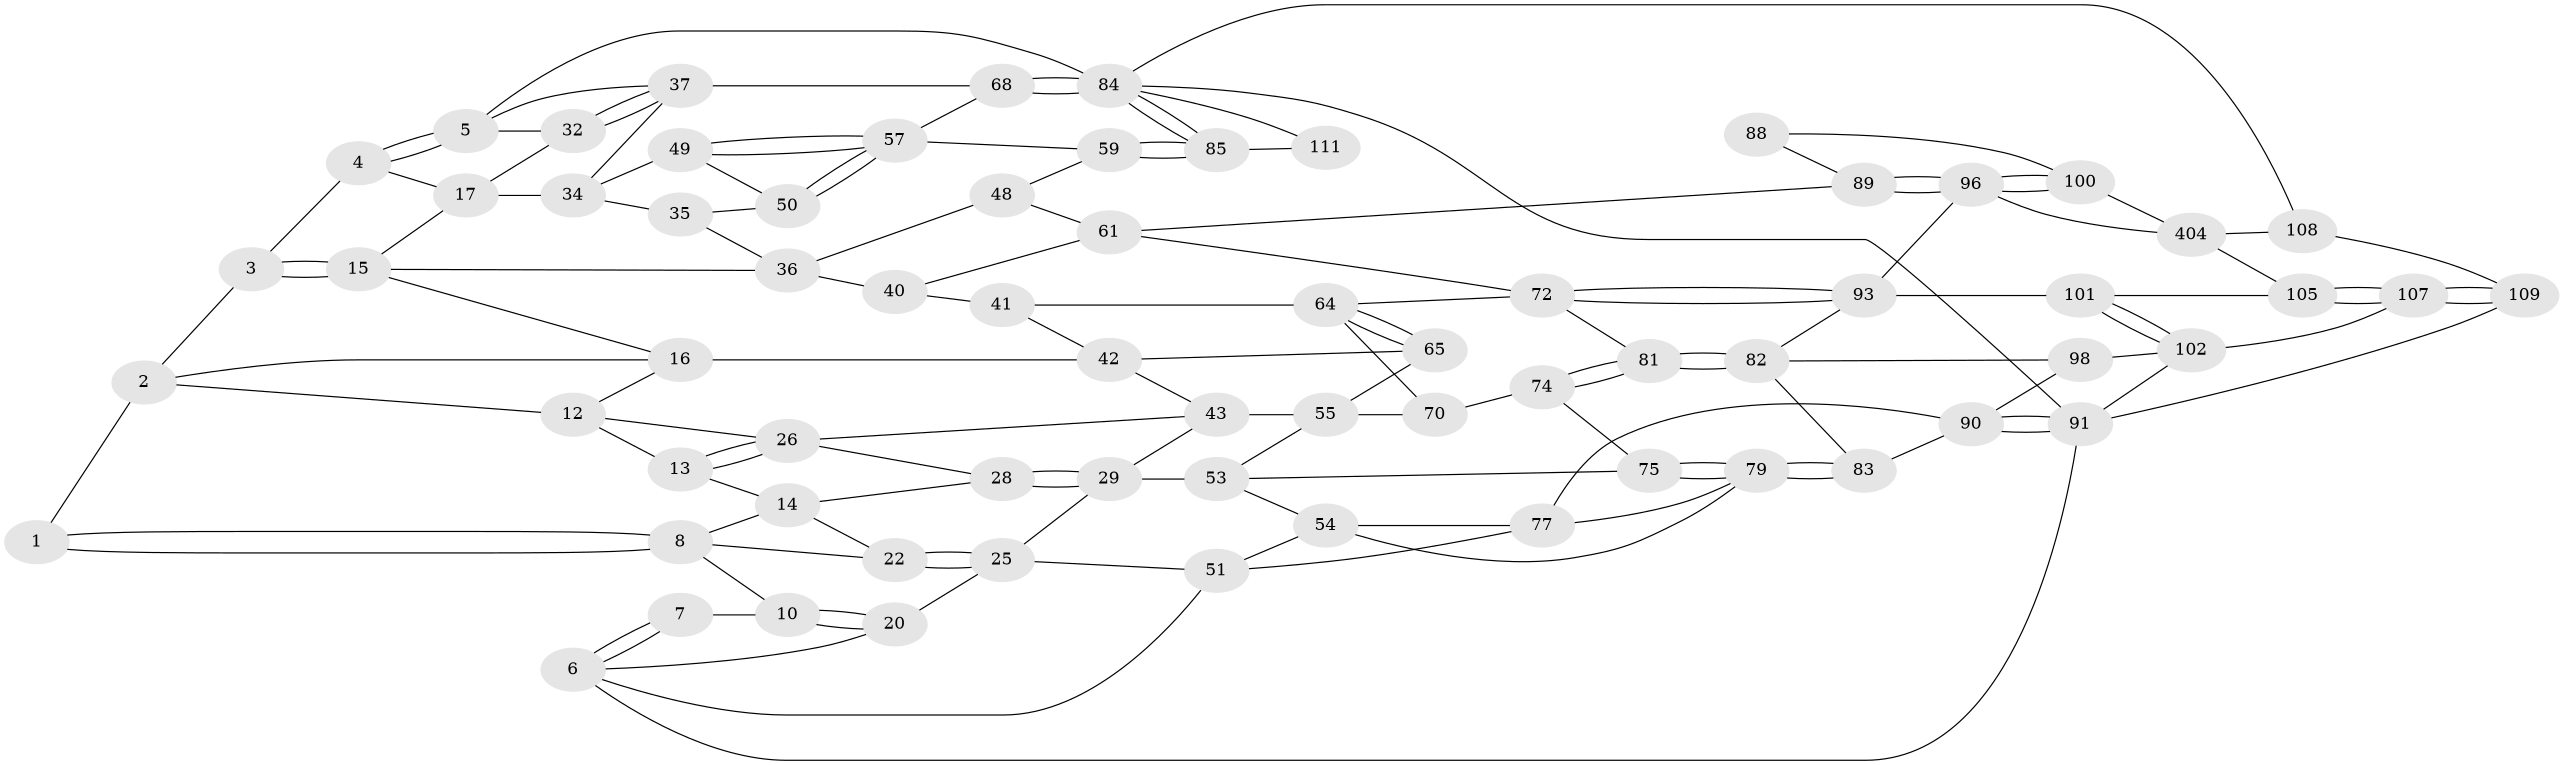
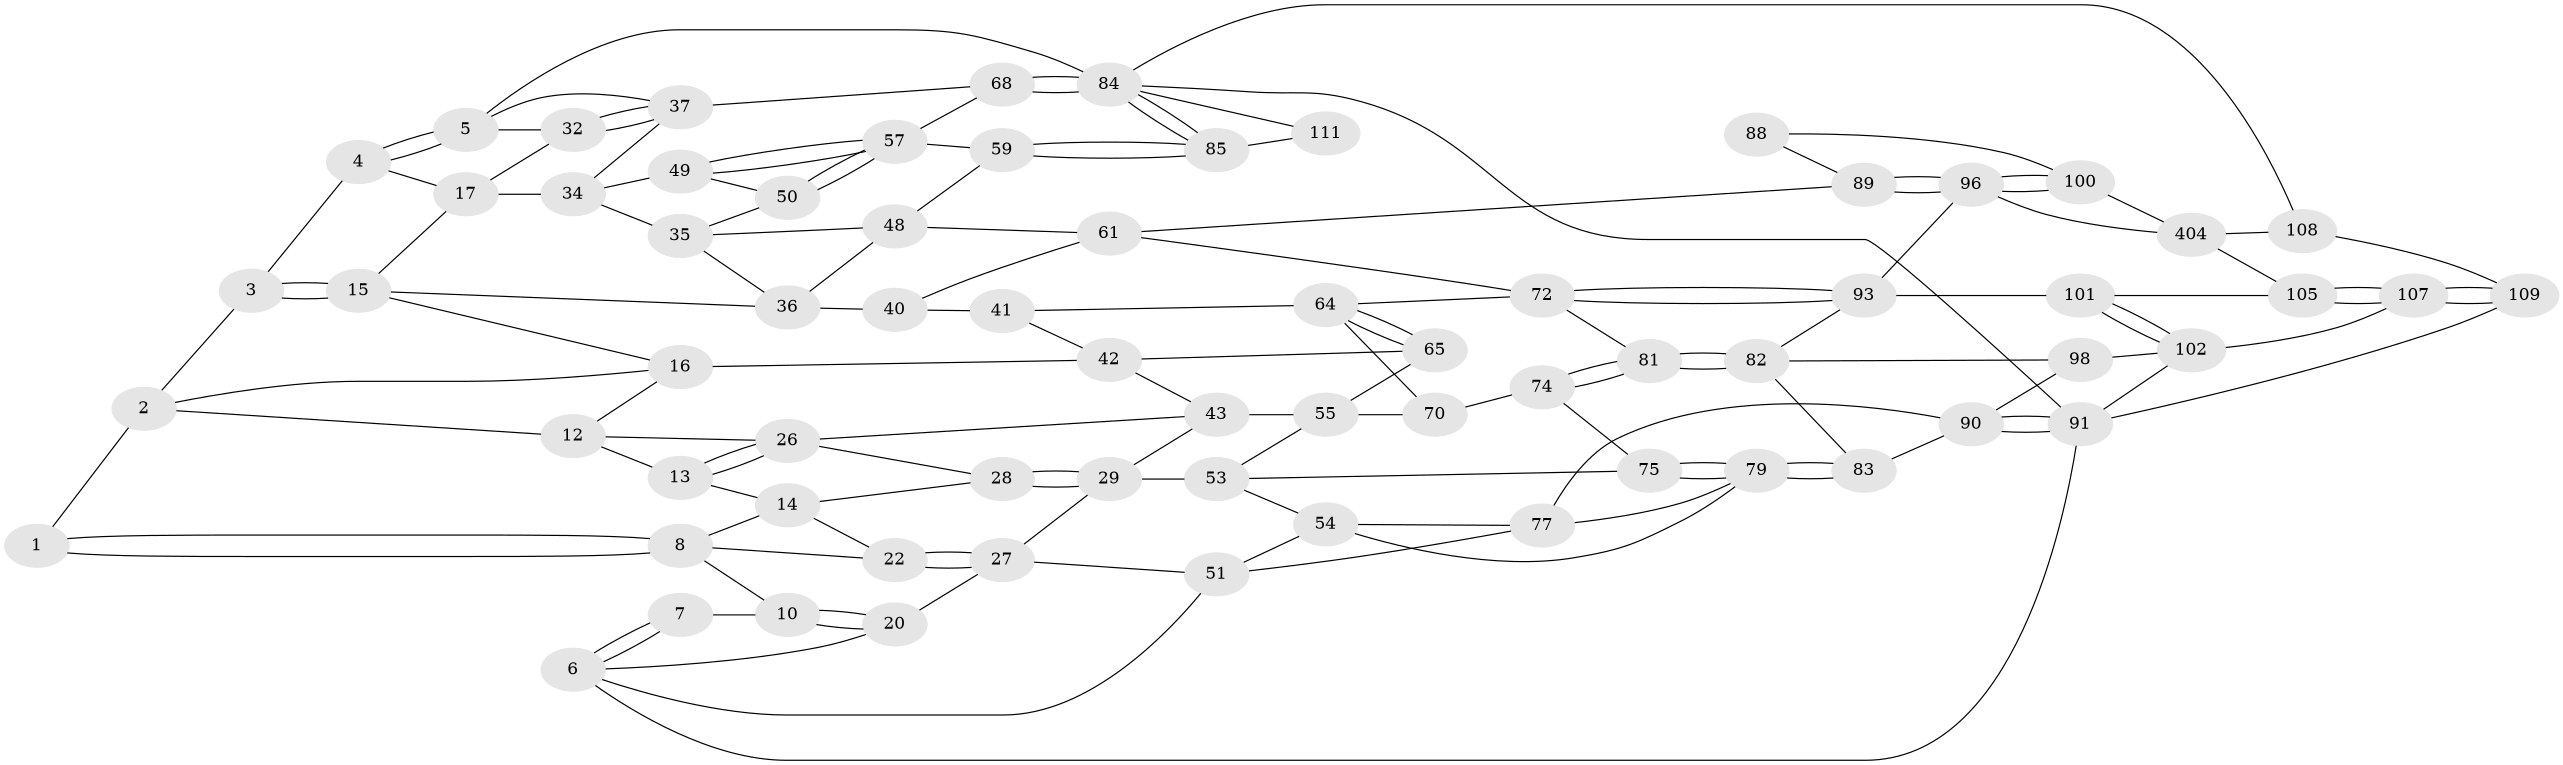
none -> (788, 231)
(1002, 560) -> (1002, 560)
